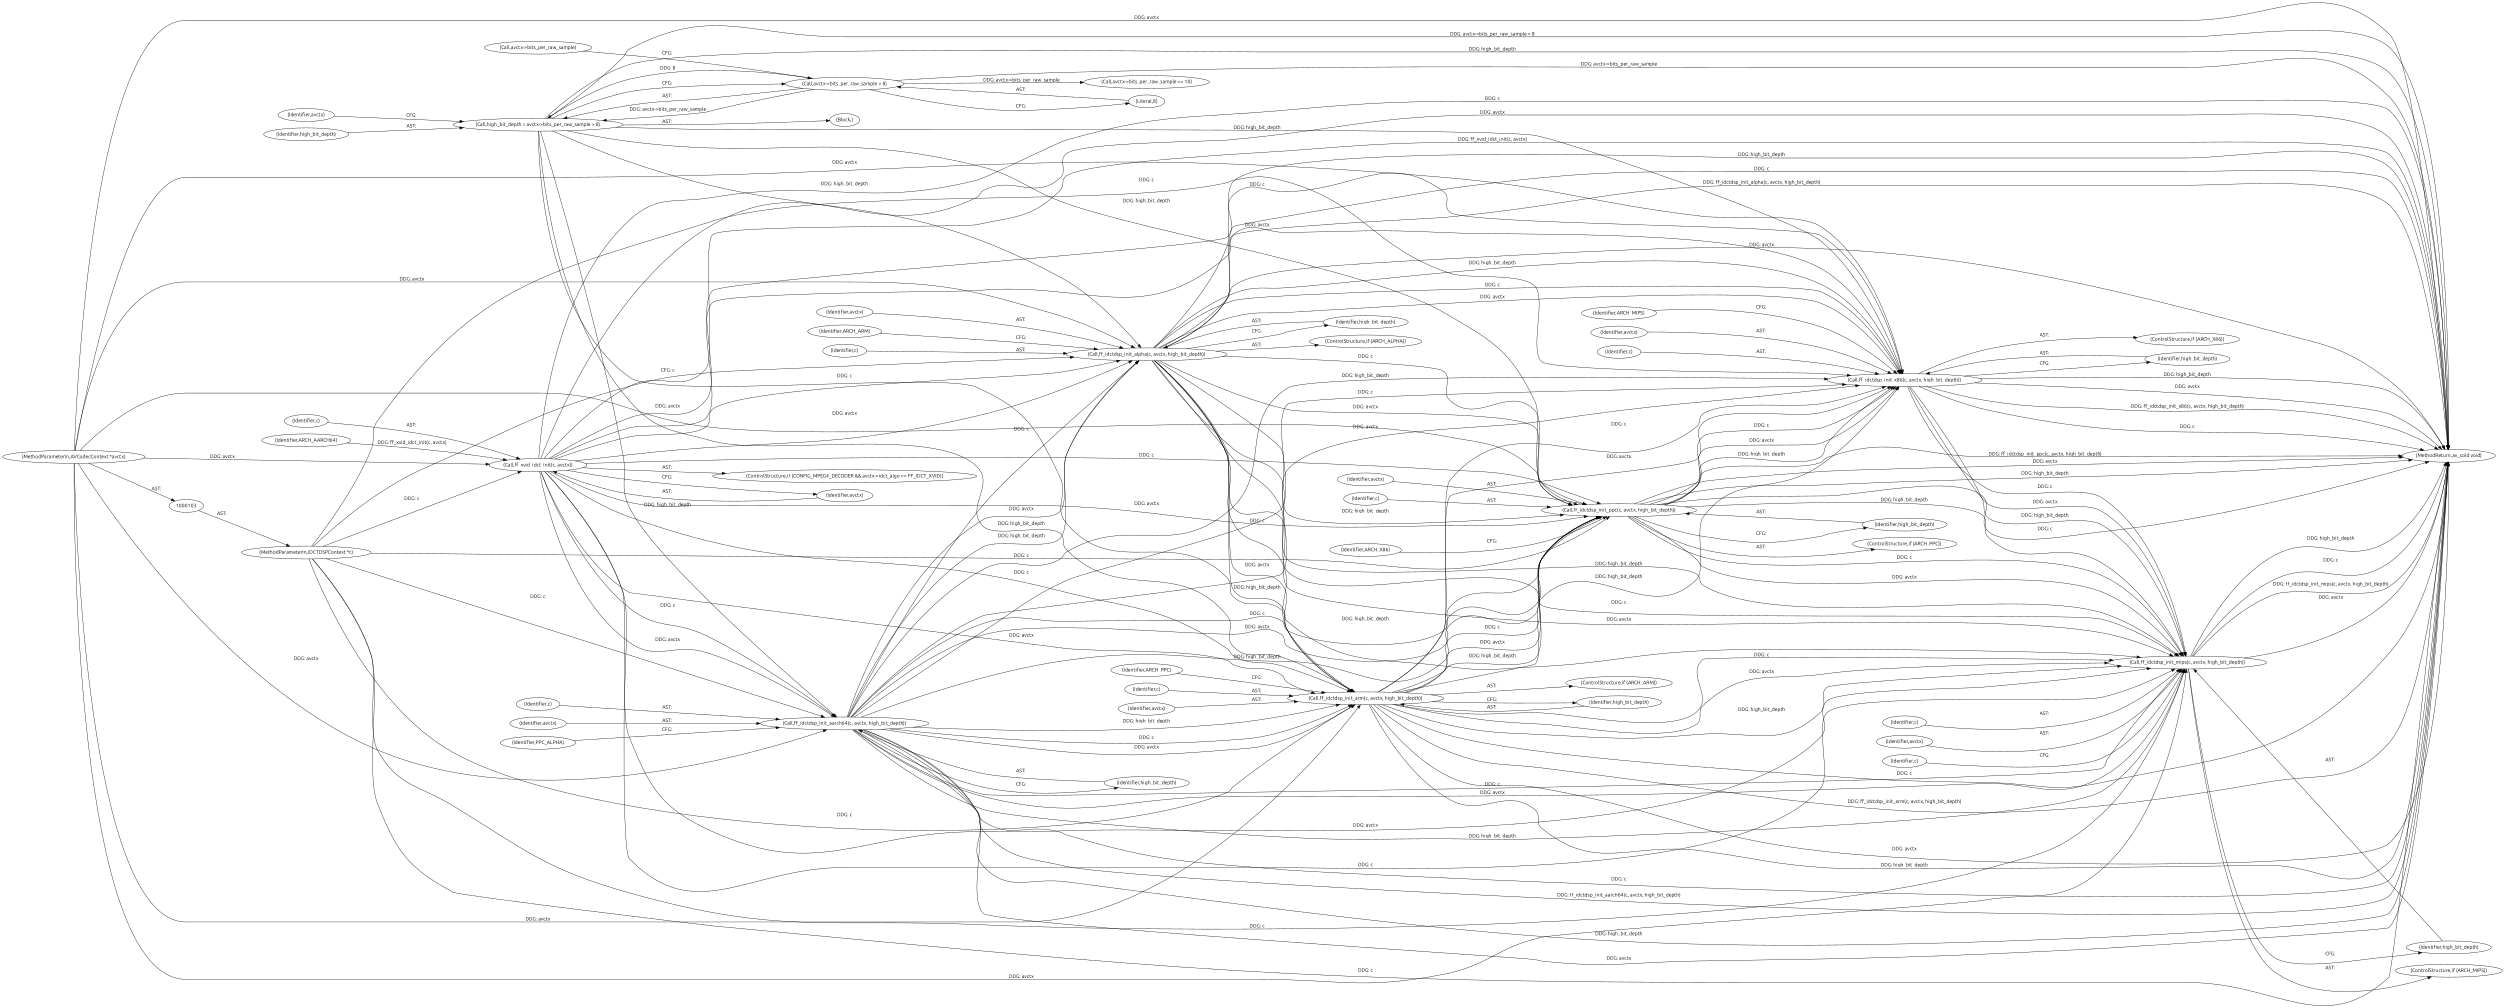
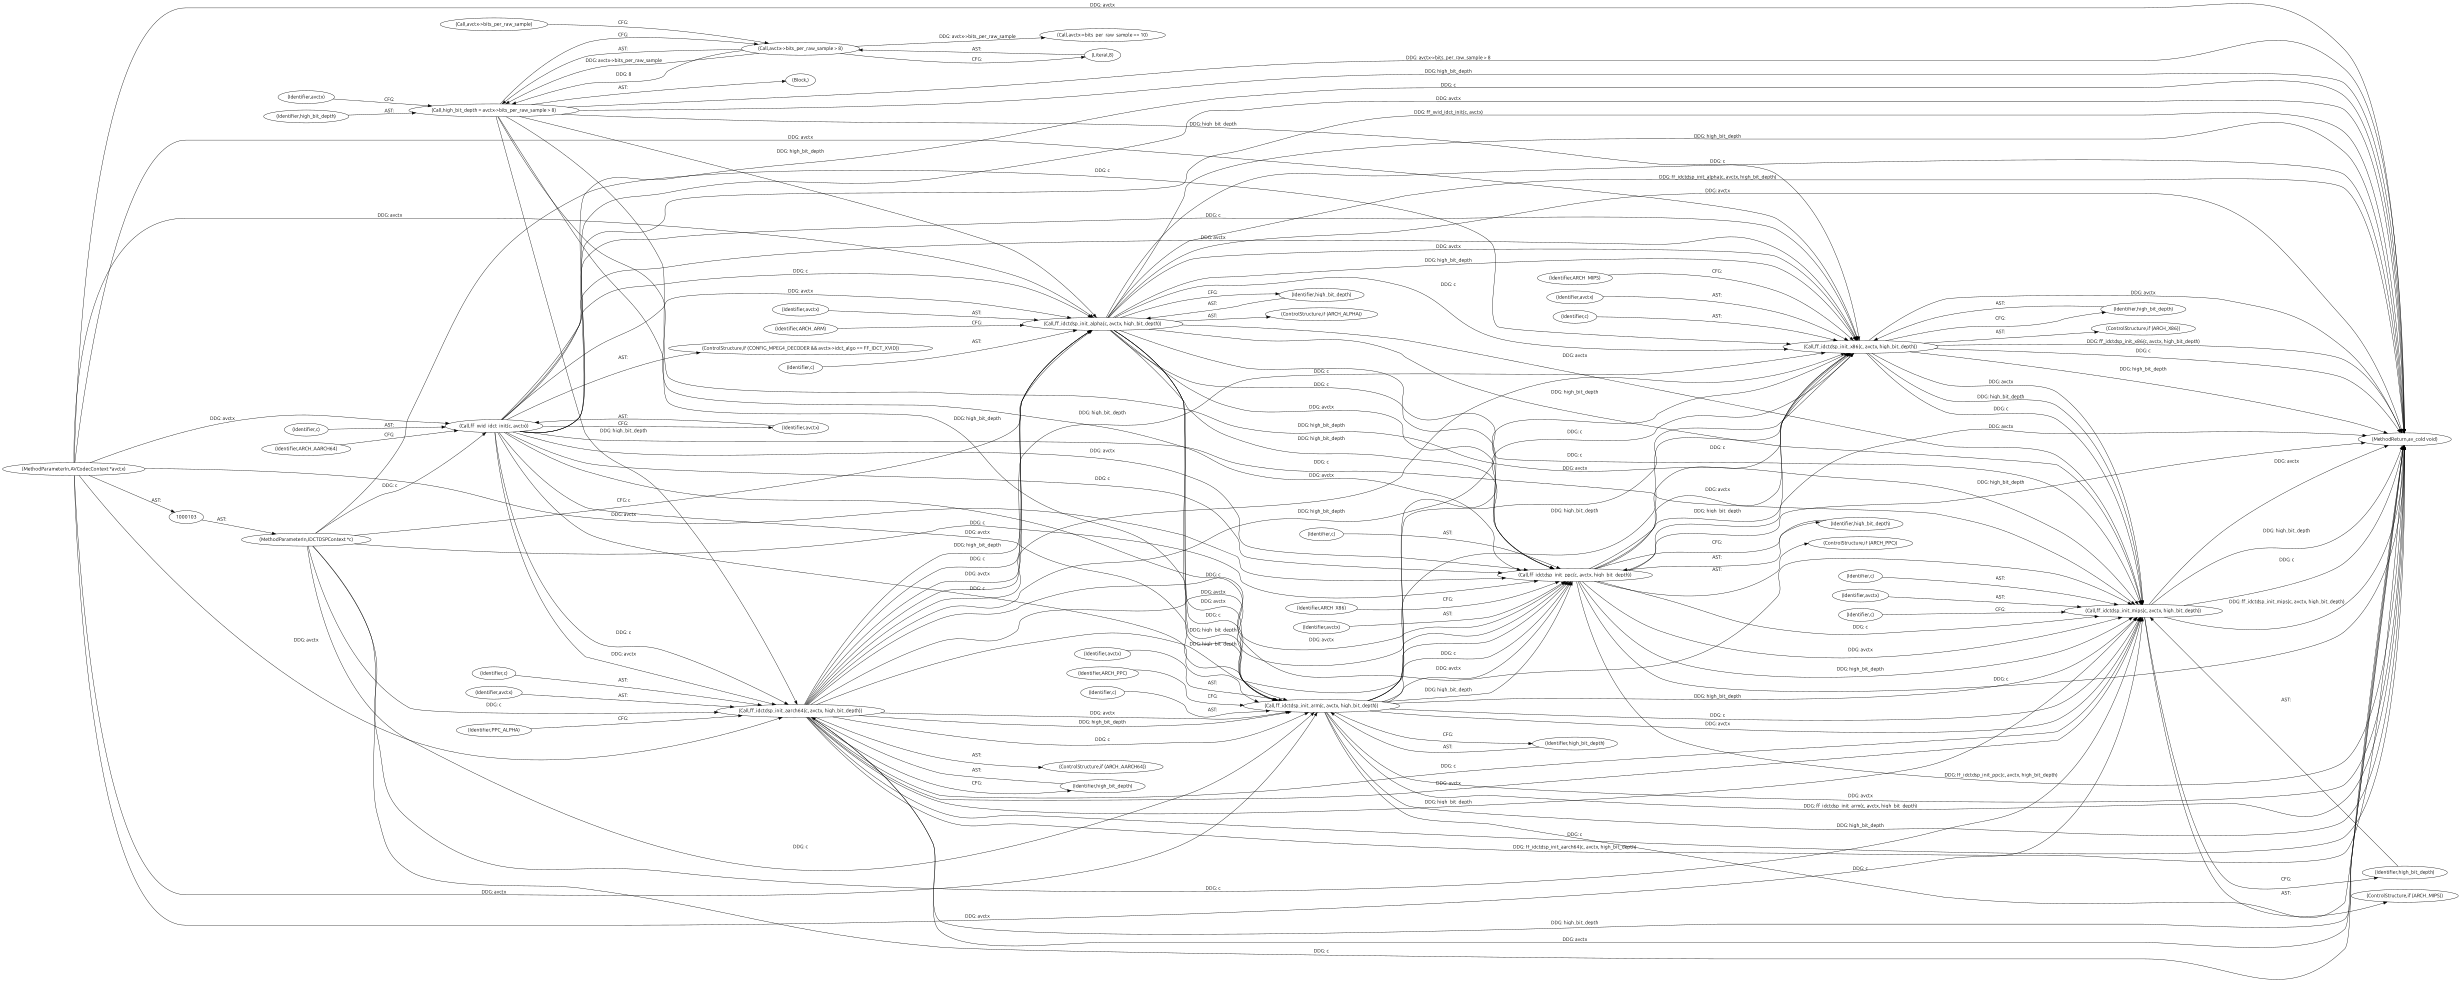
(1827, 67) -> none
(412, 443) -> (390, 435)
(1619, 683) -> none
none -> (1103, 767)
